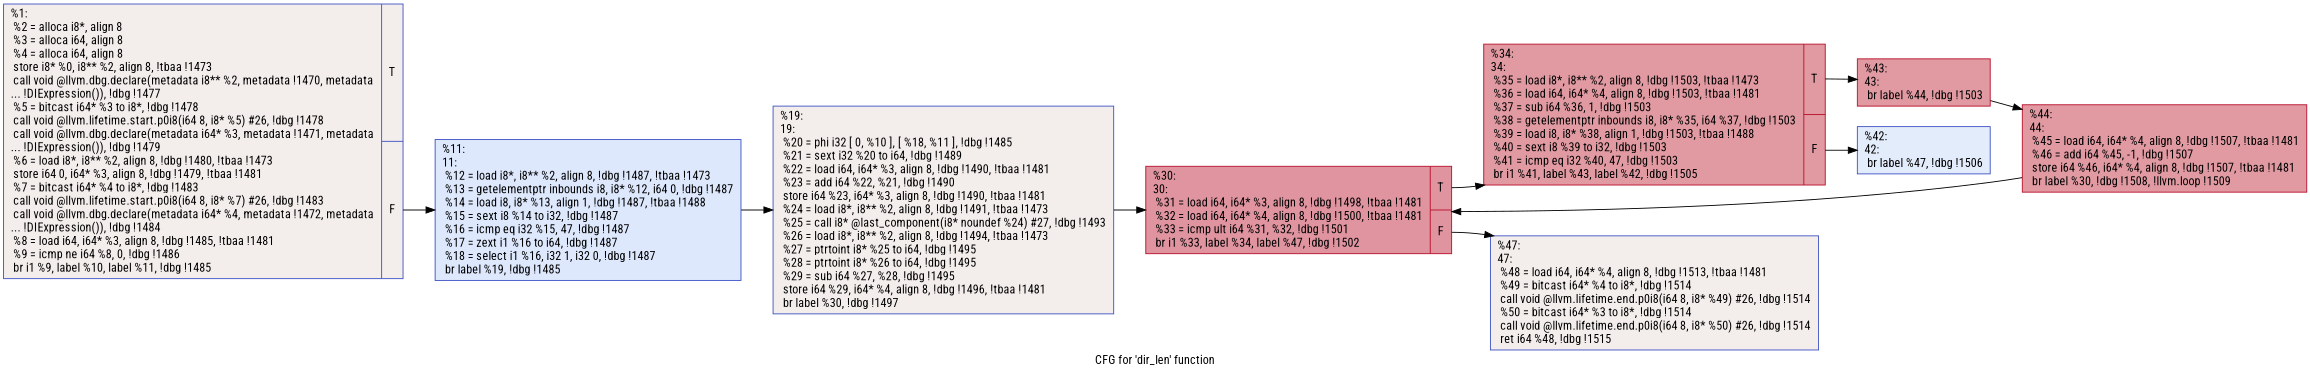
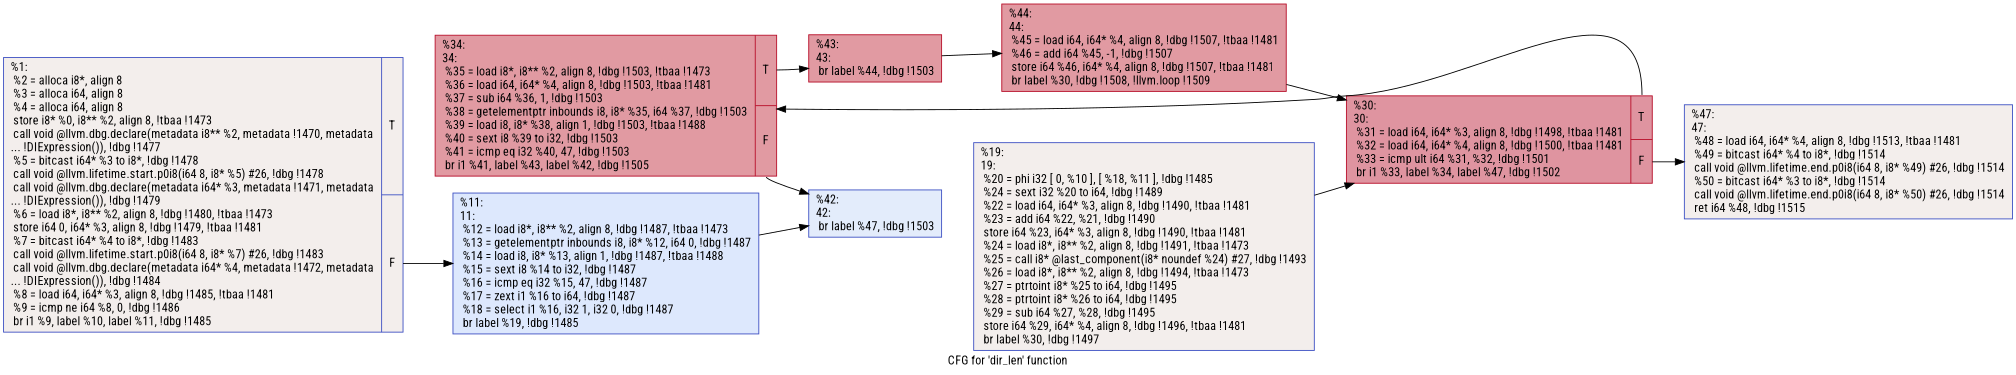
(872, 156) -> (1072, 193)
(1924, 163) -> (875, 226)
(752, 210) -> (779, 231)
